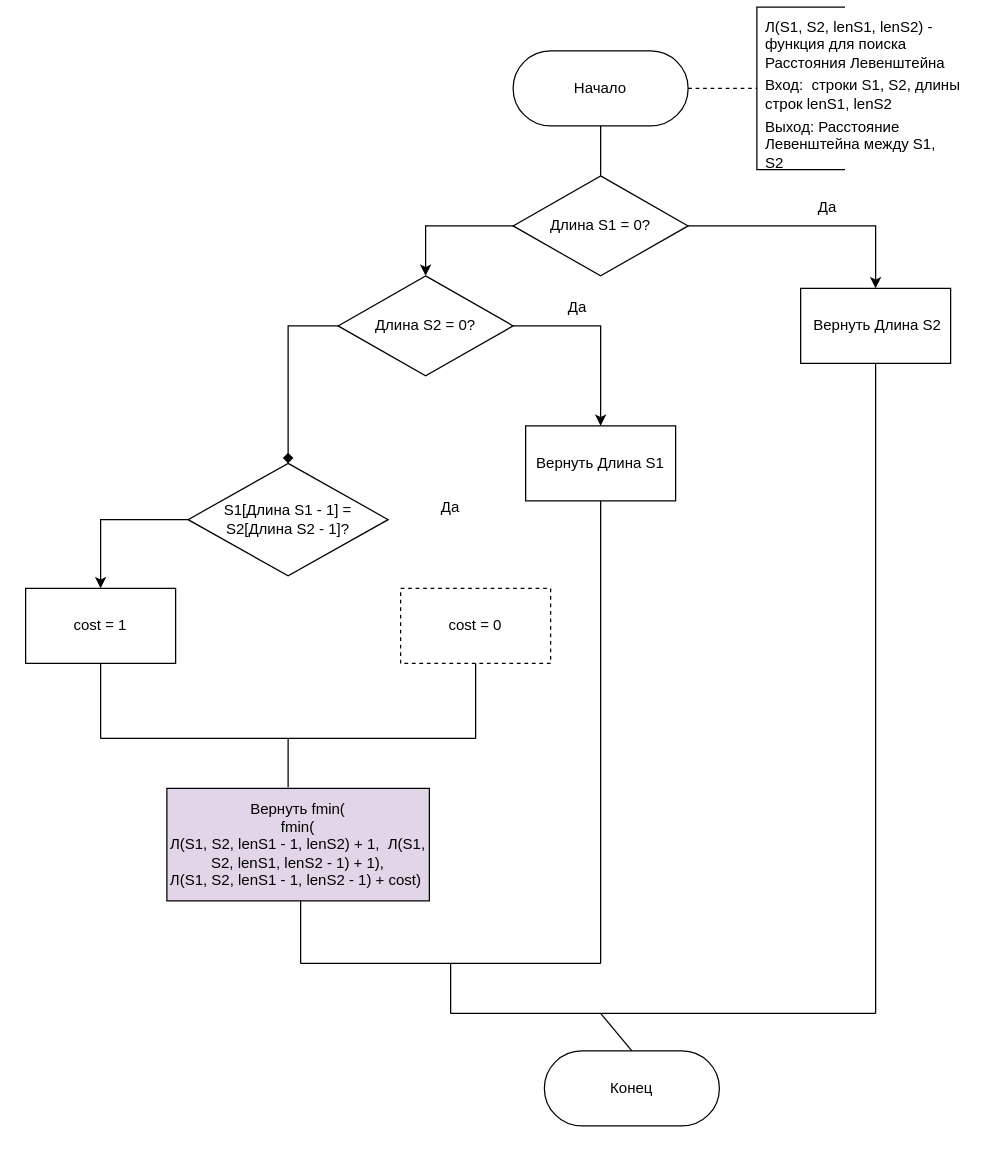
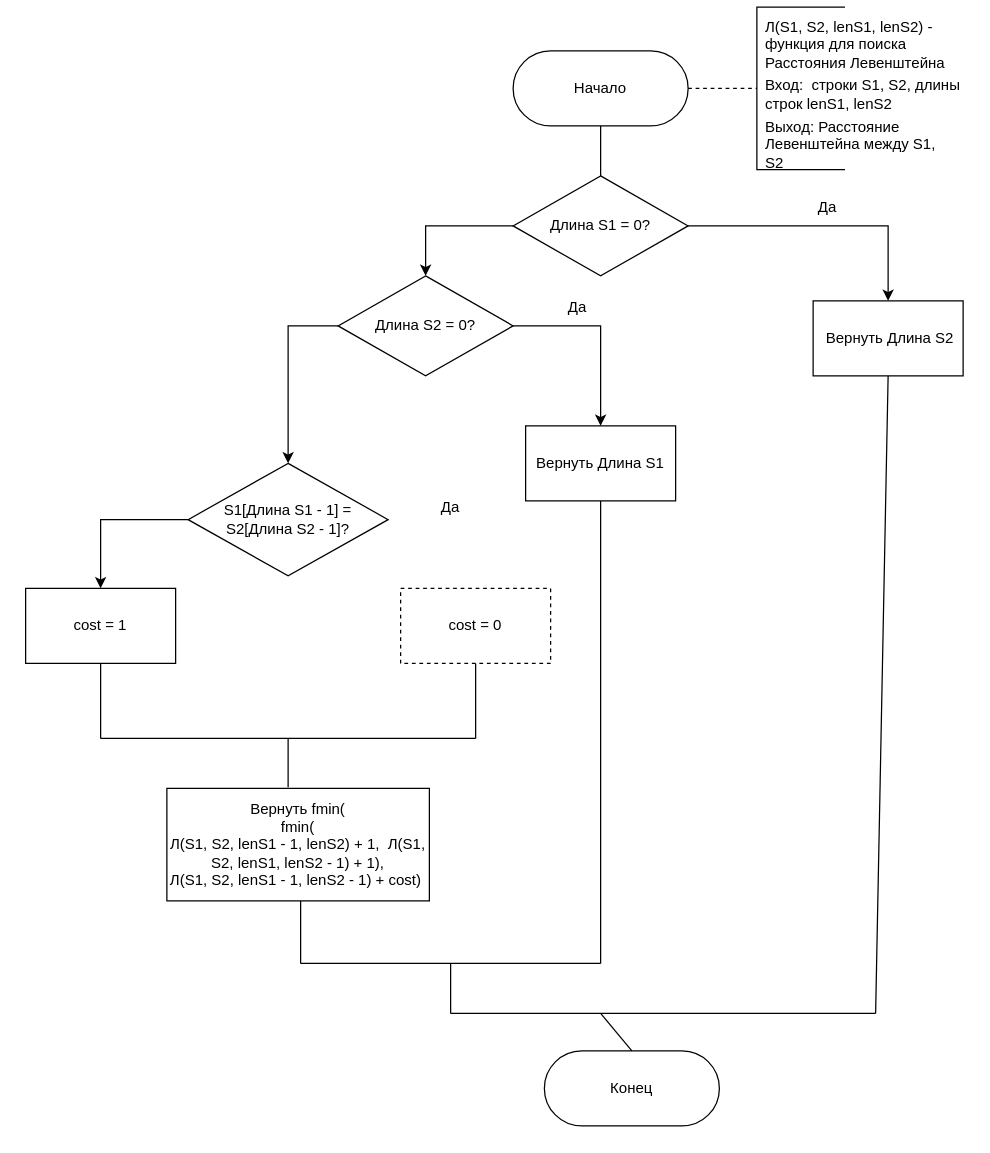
(876, 326) -> (888, 338)
(288, 452) -> (288, 453)
(298, 844) -> (298, 844)
